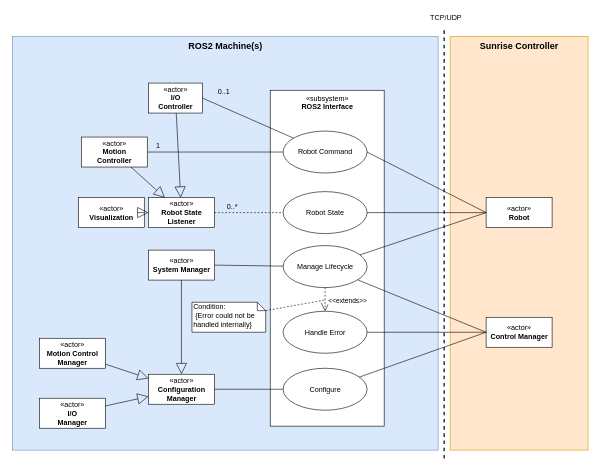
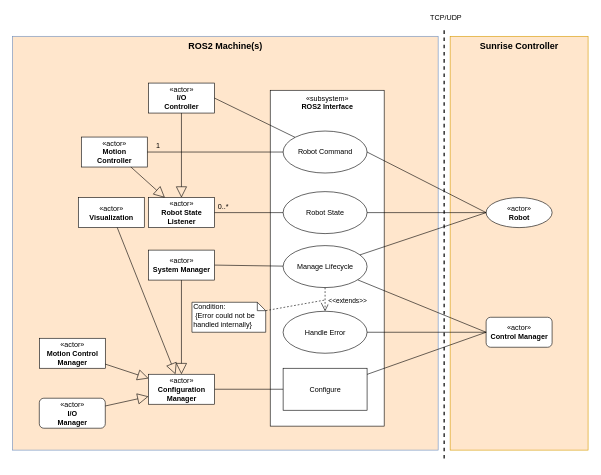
(229, 92) -> none
(176, 98) -> (182, 98)
(235, 207) -> (226, 207)
(141, 213) -> (144, 296)
(249, 213) -> (249, 213)
(519, 213) -> (519, 213)
(225, 243) -> (225, 243)
(519, 332) -> (519, 332)
(325, 389) -> (325, 389)
(72, 413) -> (72, 413)
